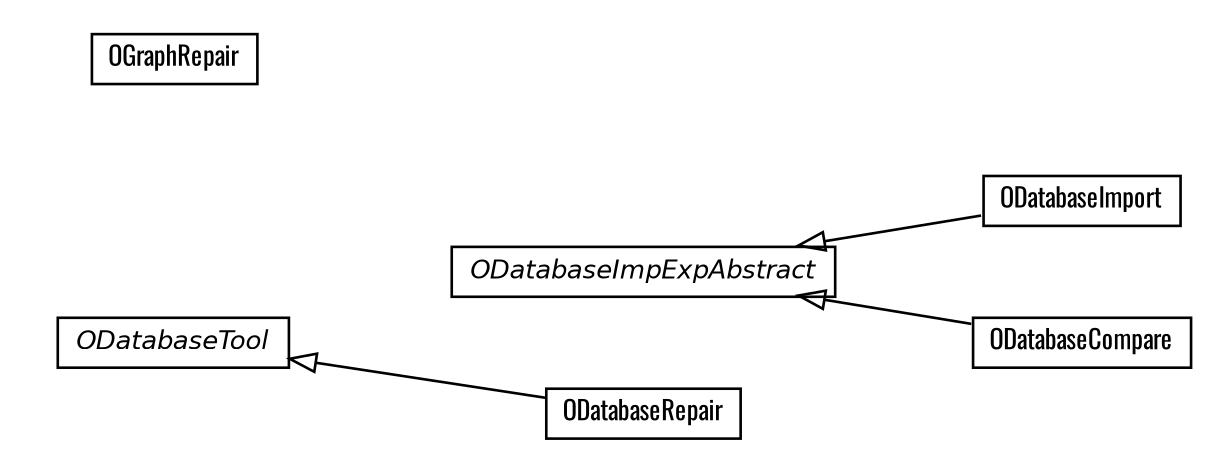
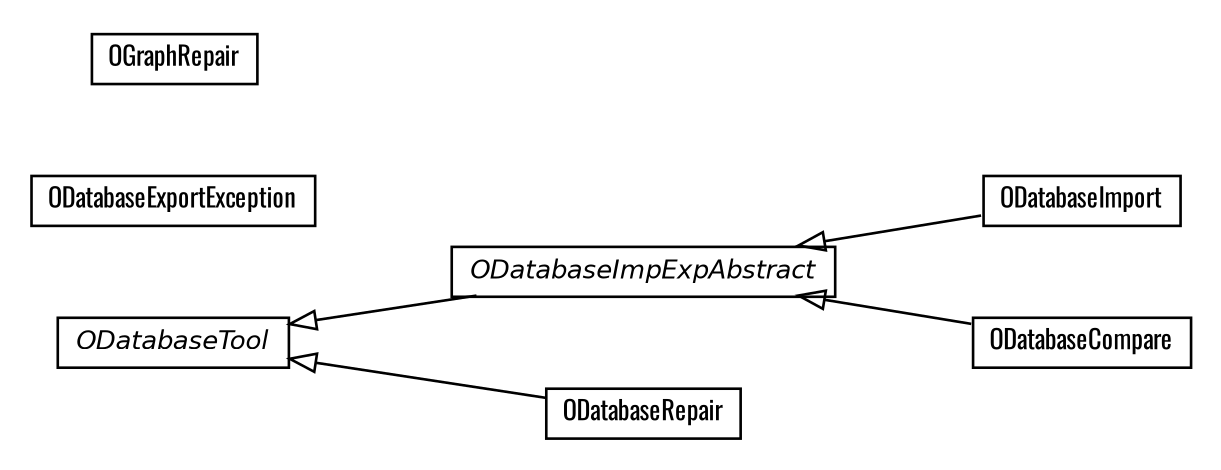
none -> (173, 200)
none -> (396, 308)
